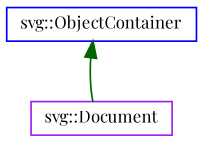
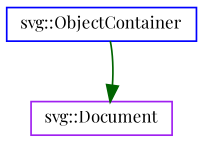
(90, 80) -> (113, 63)
